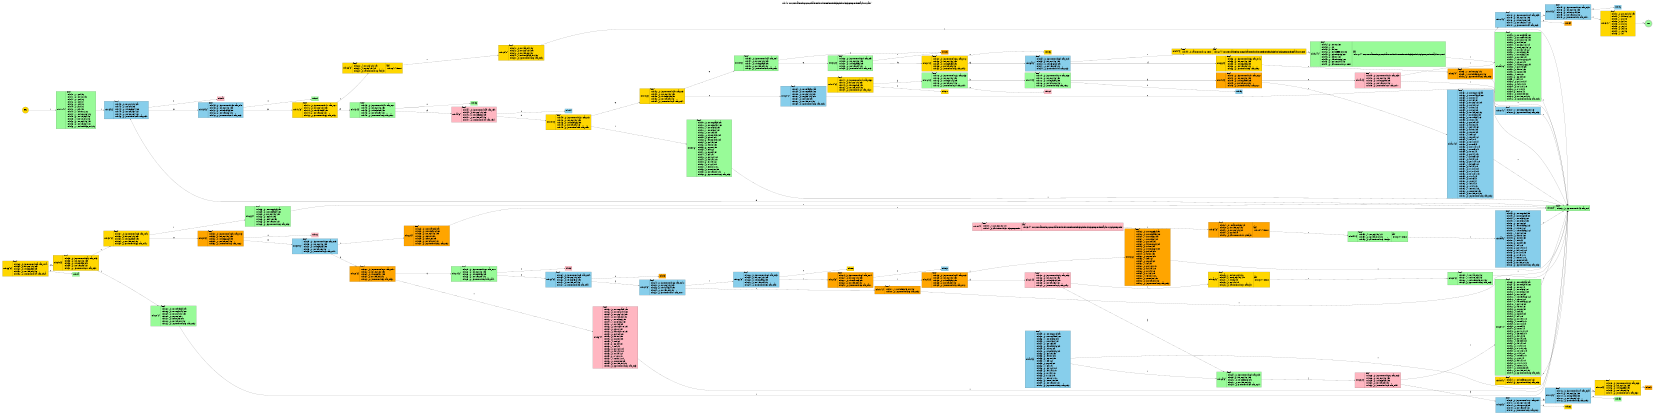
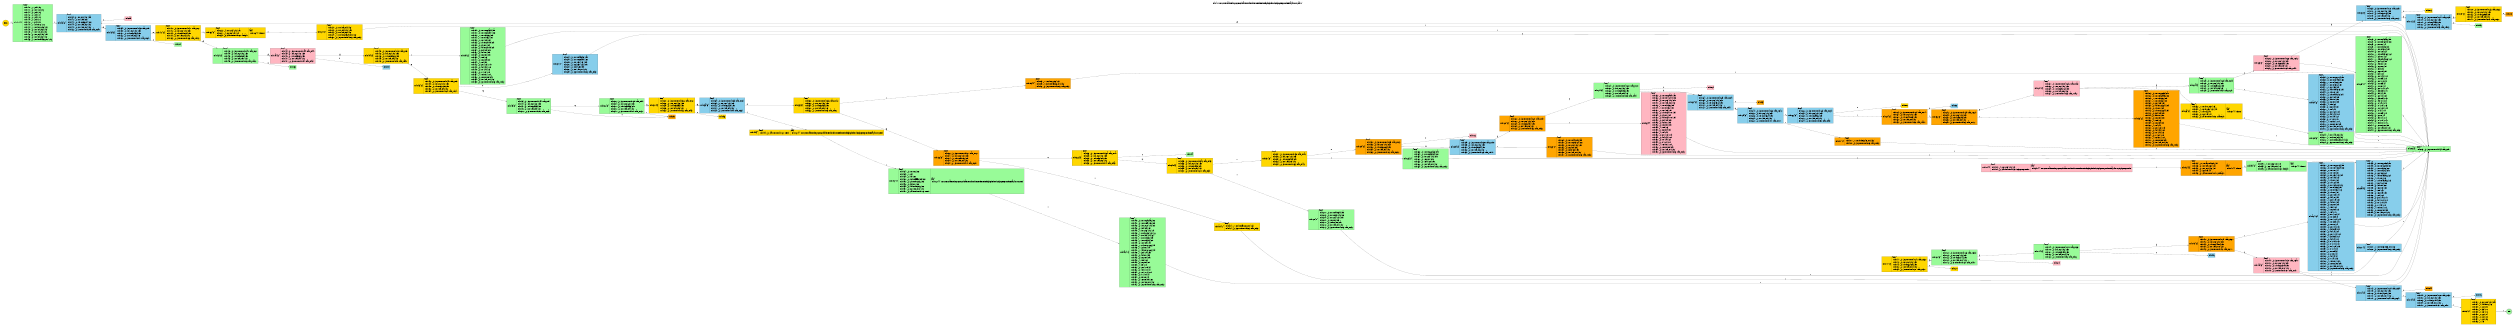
(1648, 24) -> (2509, 312)
none -> (956, 158)
(1143, 374) -> (2271, 94)
